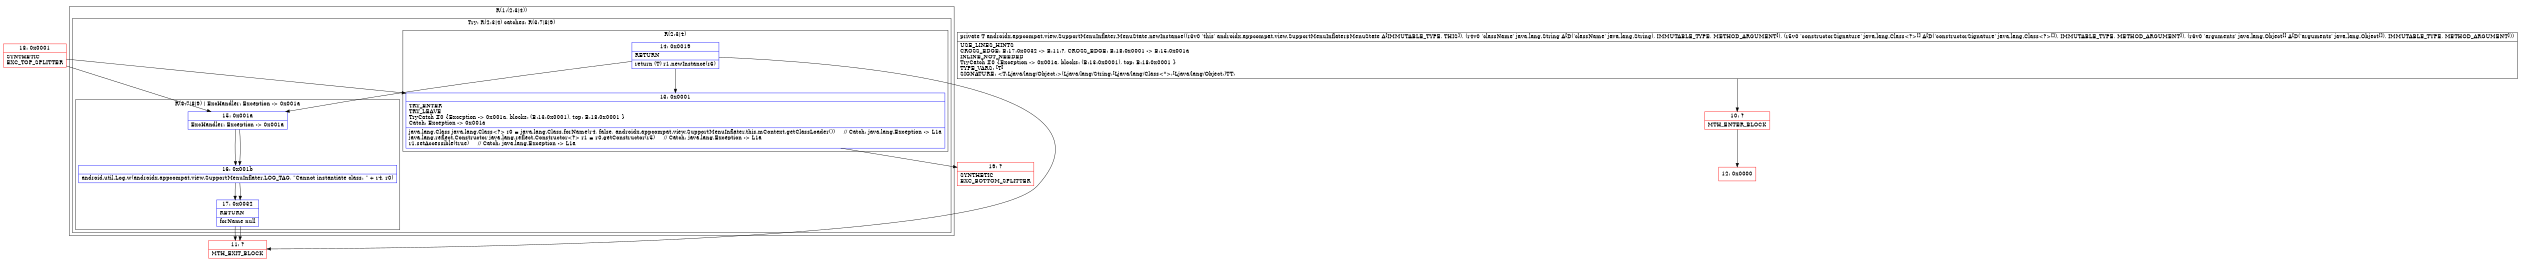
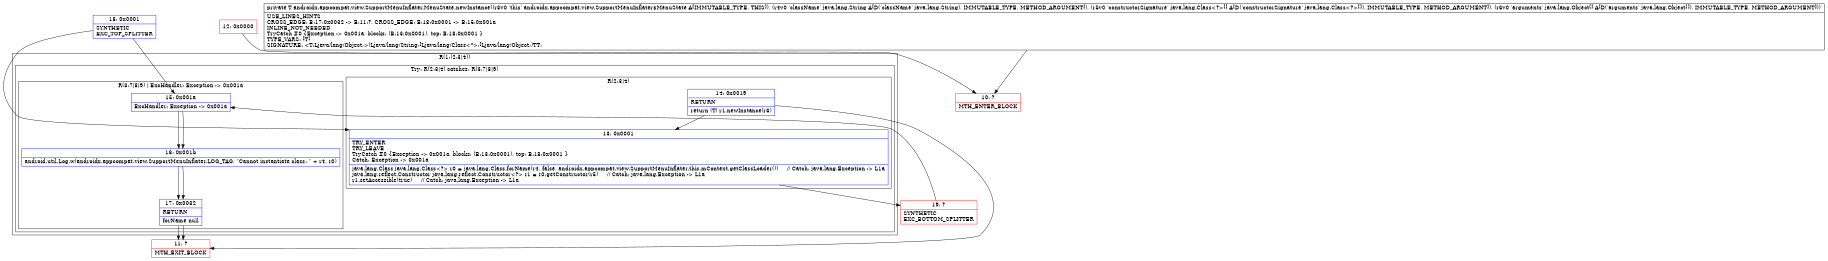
(35, 56) -> (124, 27)
(460, 84) -> (606, 117)
(1737, 146) -> (609, 53)
